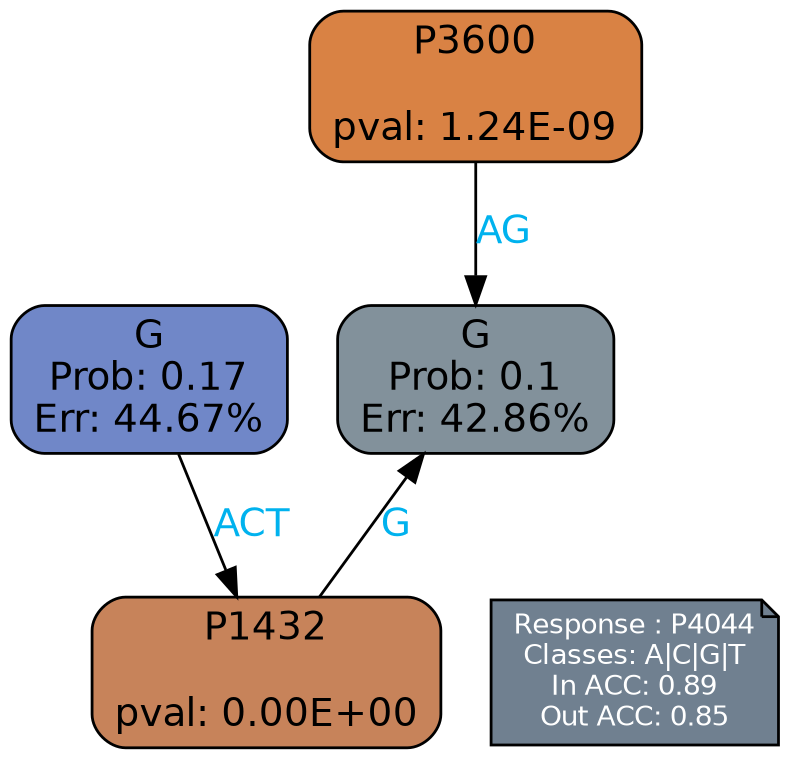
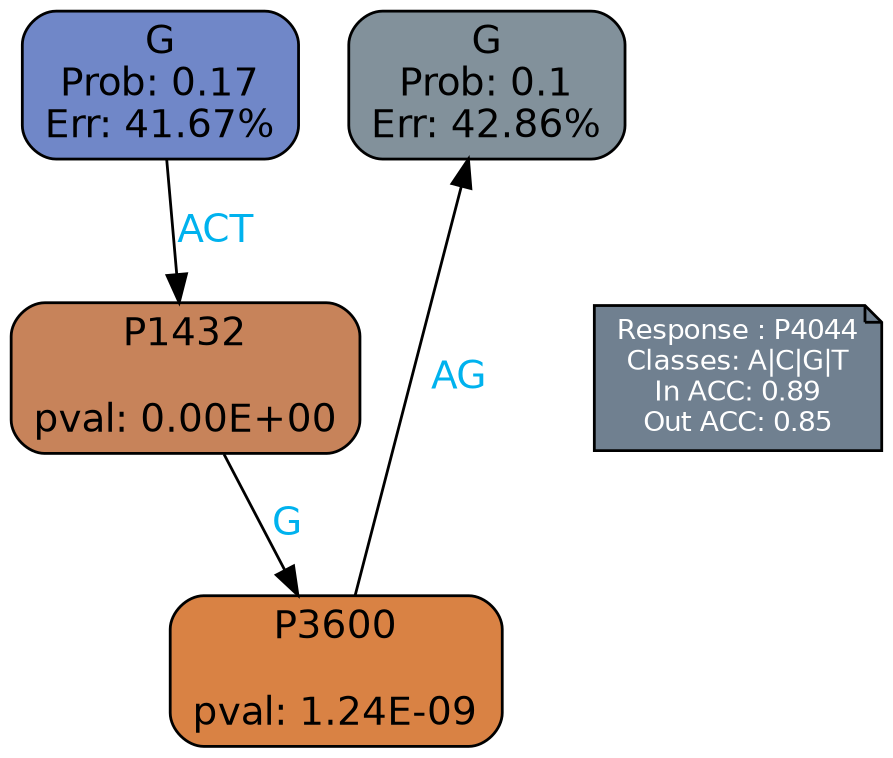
(149, 379) -> (160, 85)
(363, 537) -> (254, 512)
